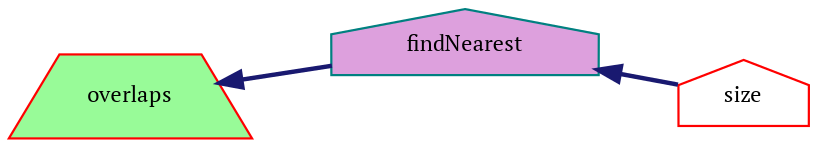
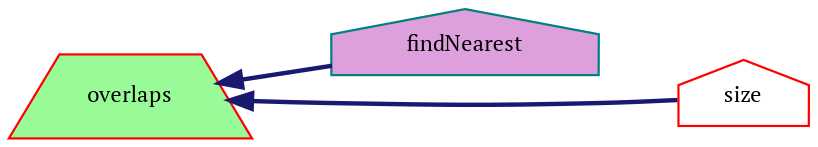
(649, 79) -> (465, 105)
